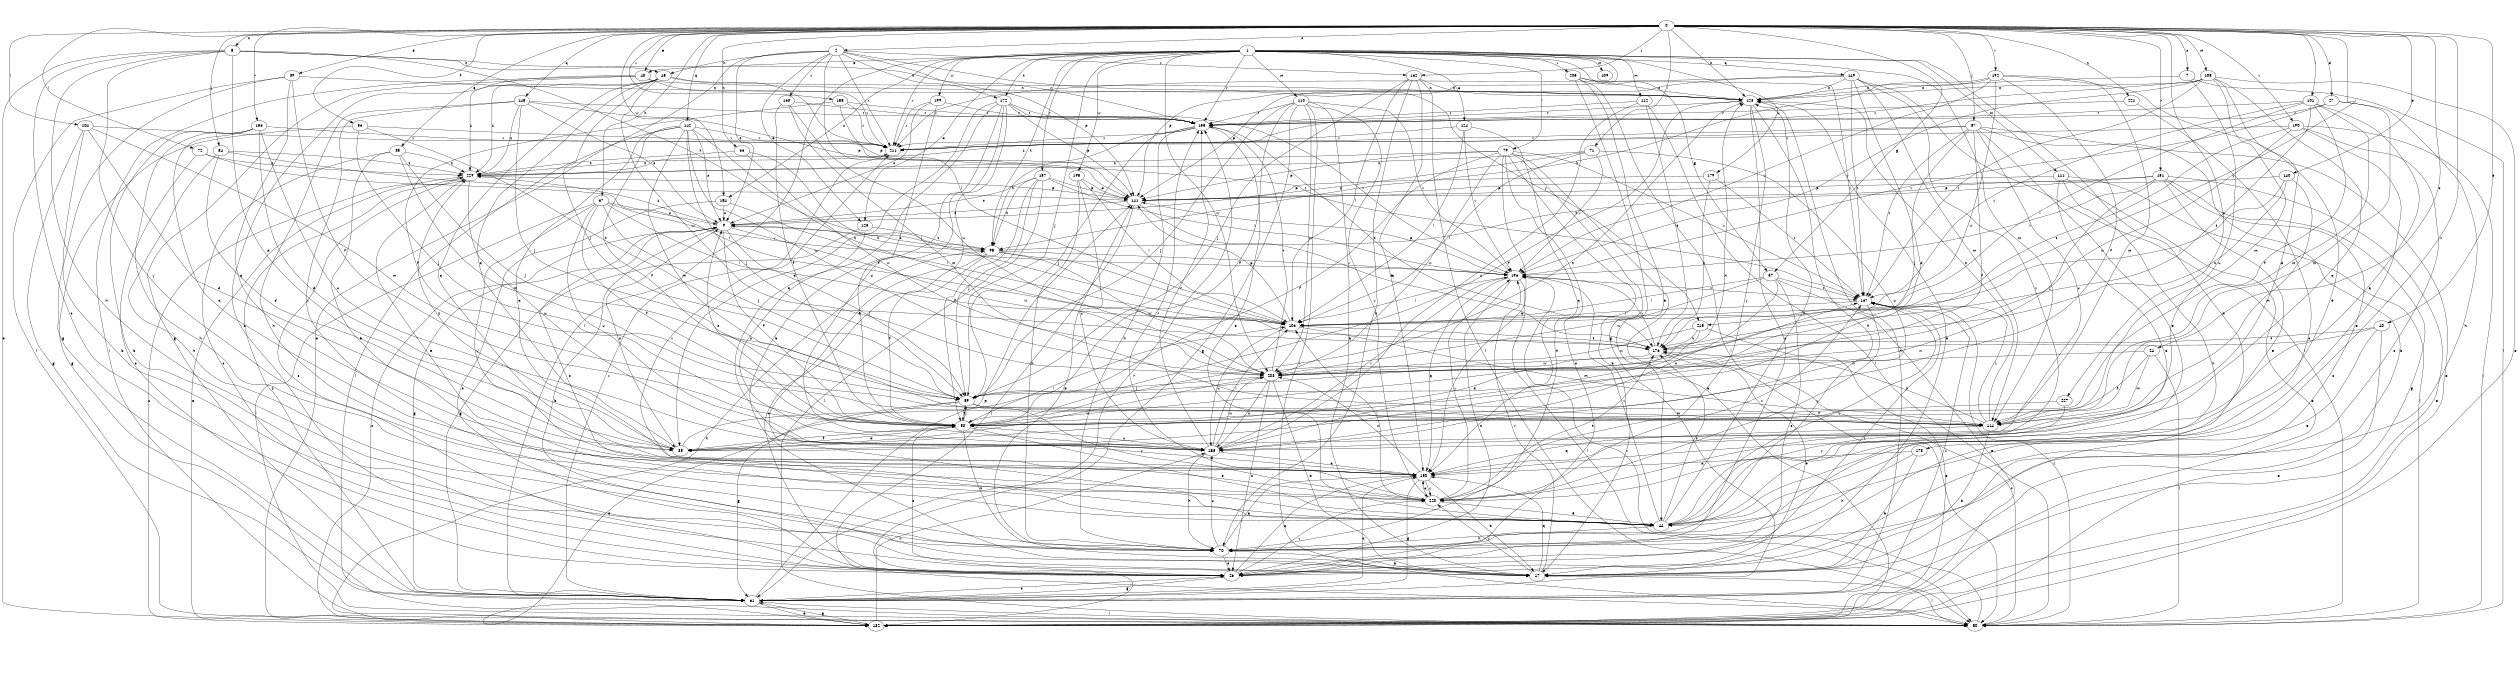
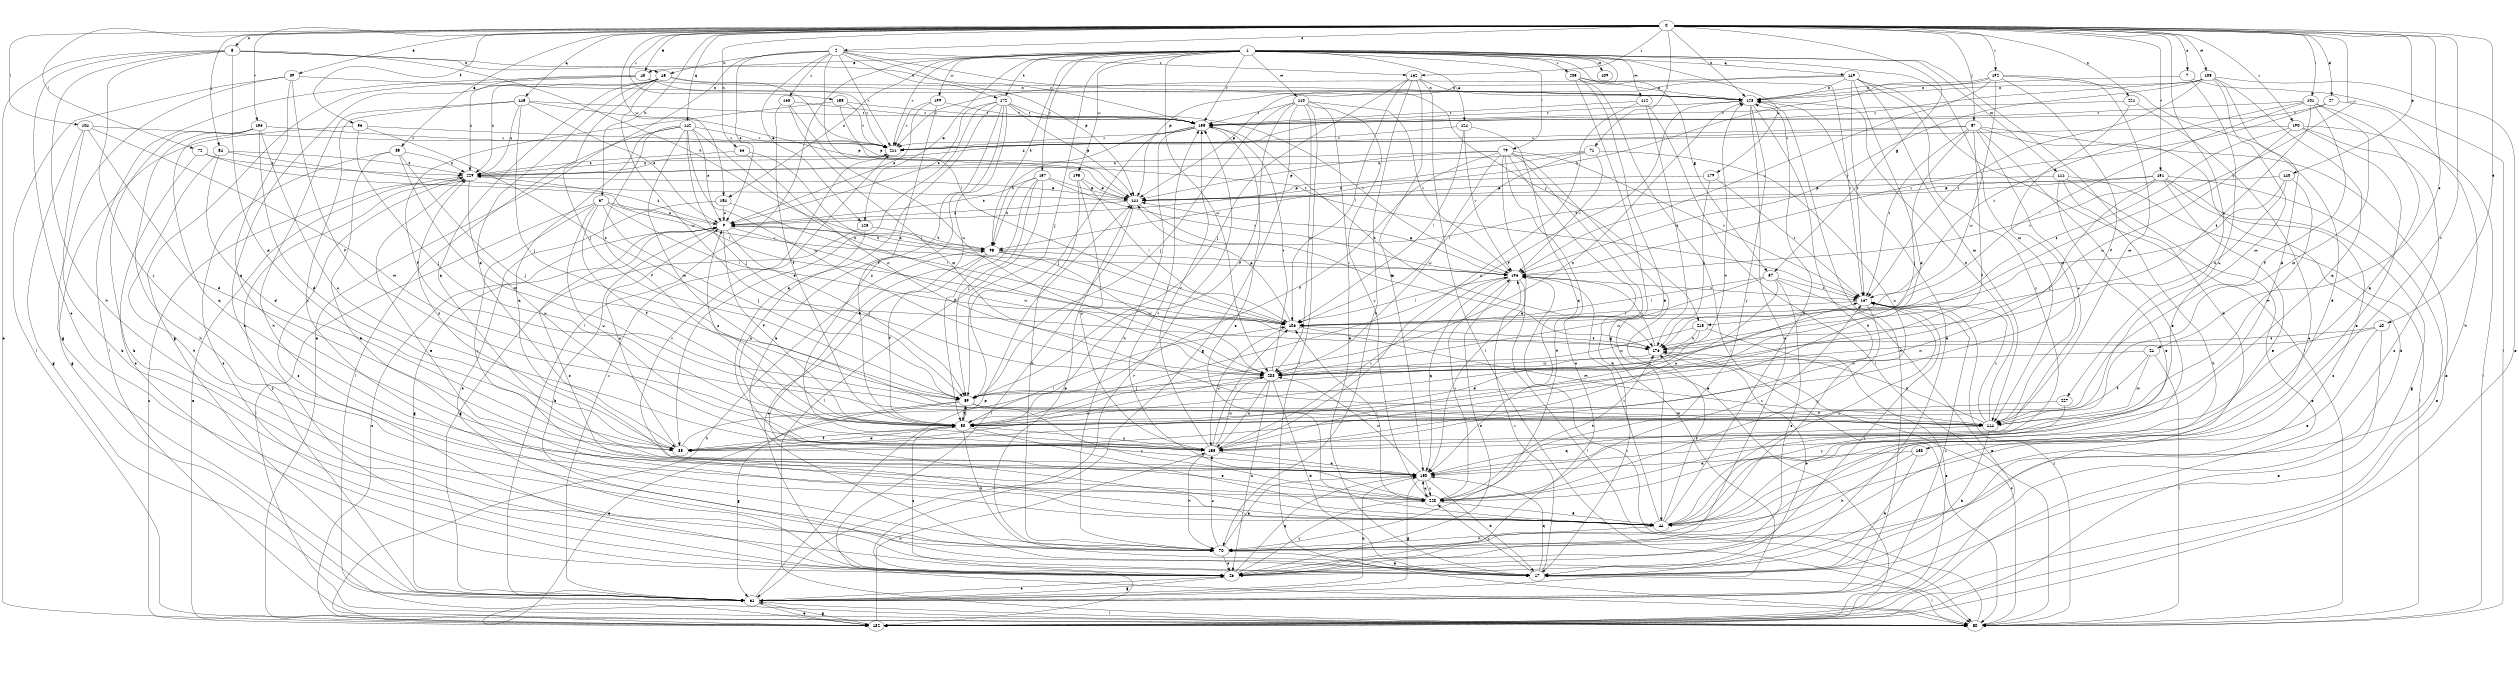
none -> (887, 180)
(2247, 287) -> (2044, 246)
(1919, 451) -> (1919, 451)
